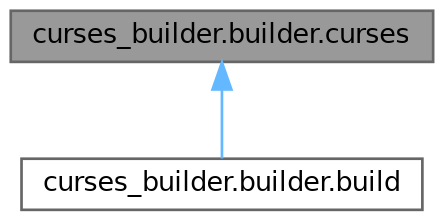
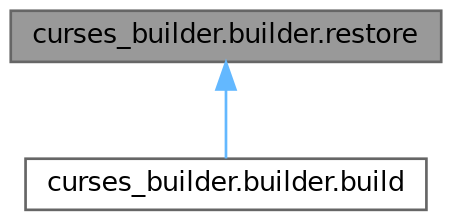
(222, 36) -> (226, 36)
